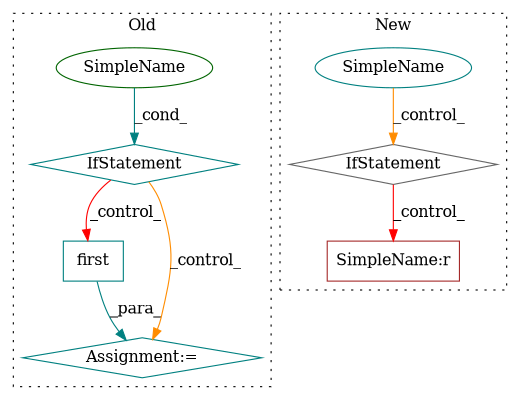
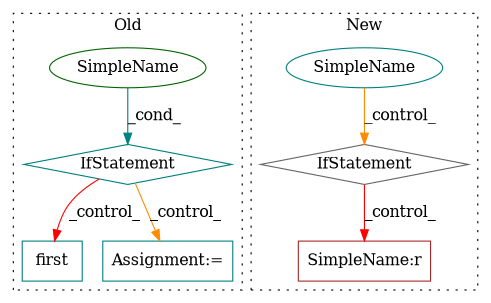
(105, 308) -> none
(142, 358) -> (168, 261)
